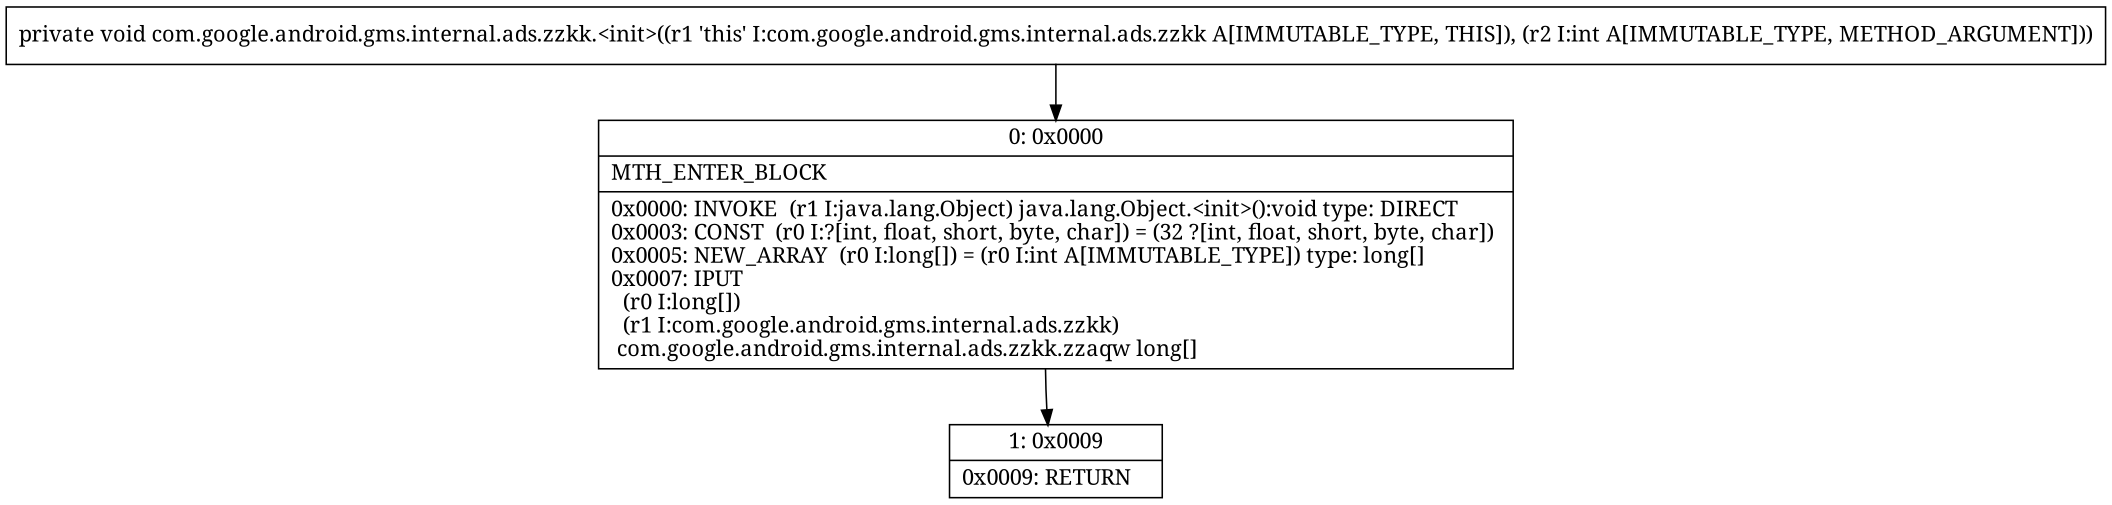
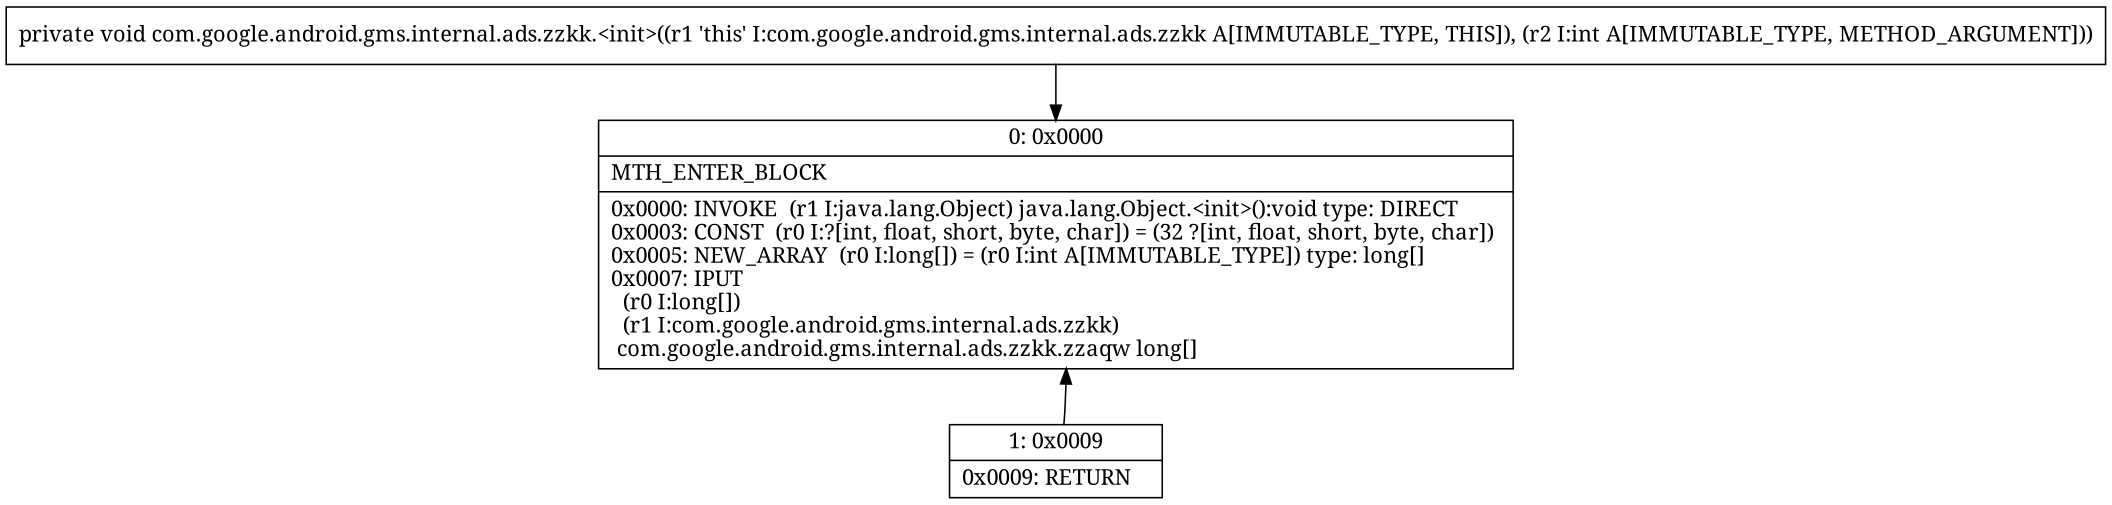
(1046, 389) -> (1065, 405)
